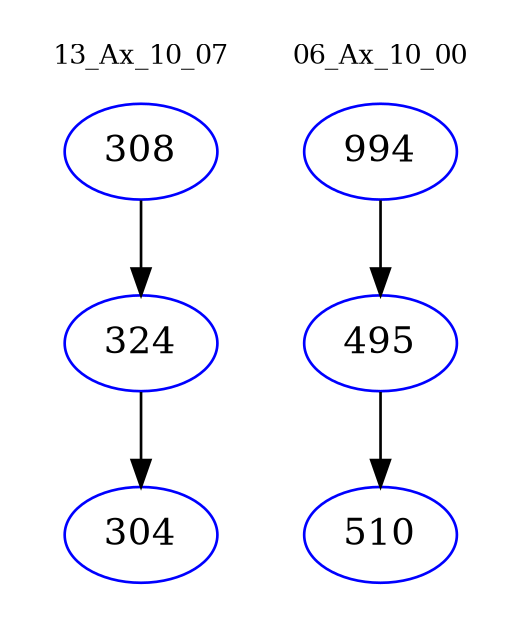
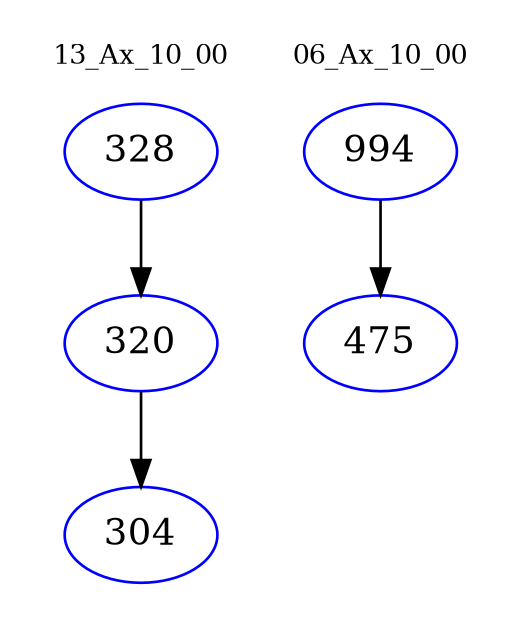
(141, 57) -> (141, 57)
(141, 152) -> (141, 152)
(141, 343) -> (141, 343)
(381, 343) -> (381, 343)
(381, 535) -> none
